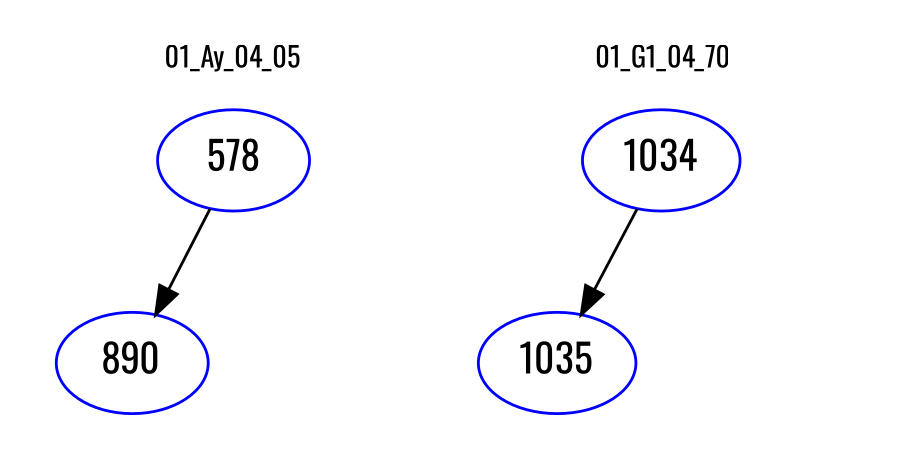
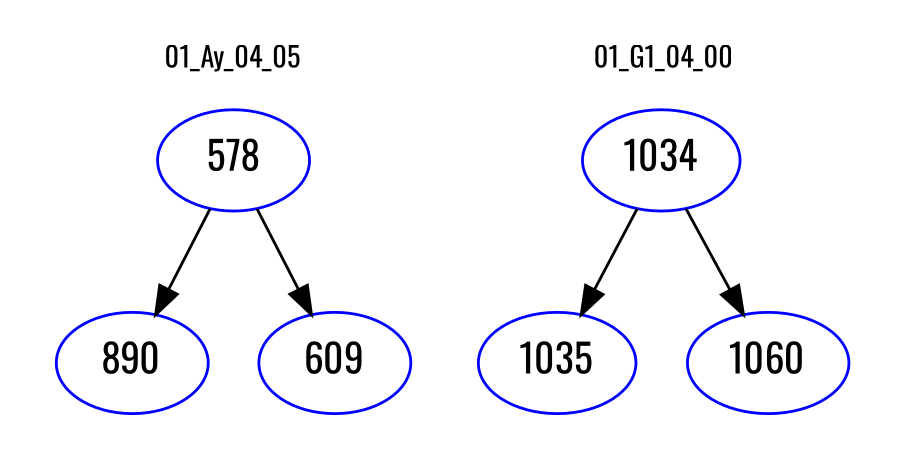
(664, 60) -> (664, 60)
none -> (335, 363)
none -> (768, 363)
